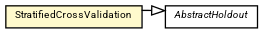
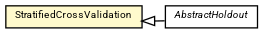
(147, 10) -> (160, 21)
